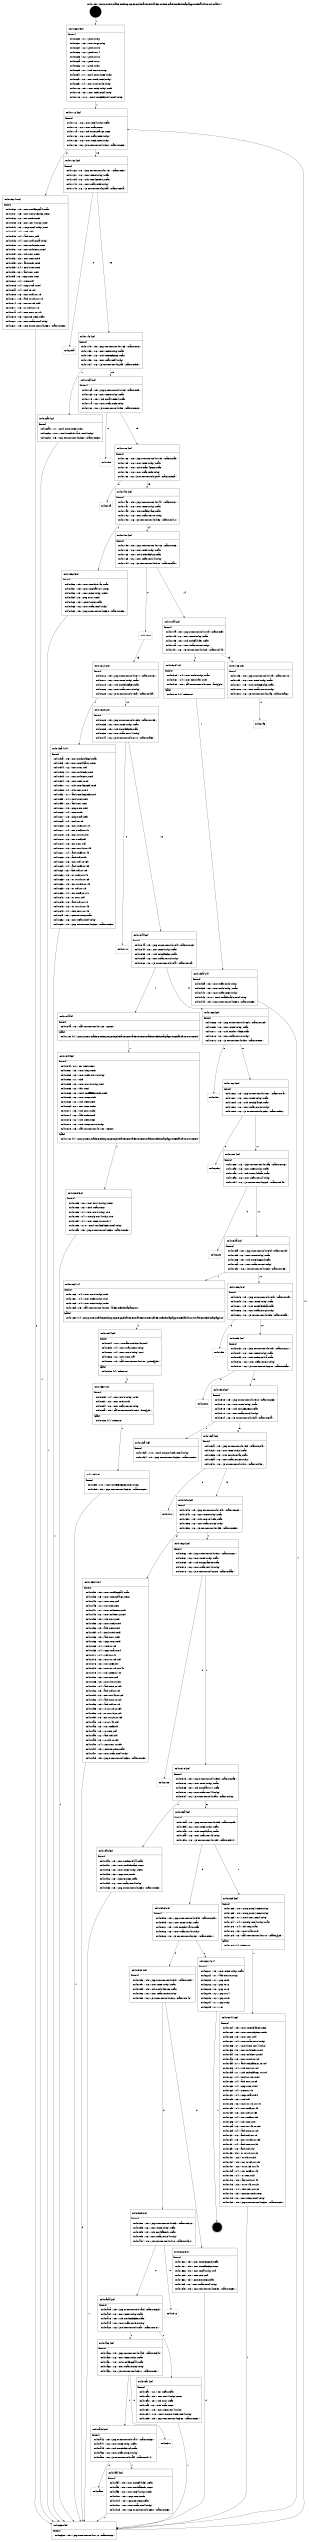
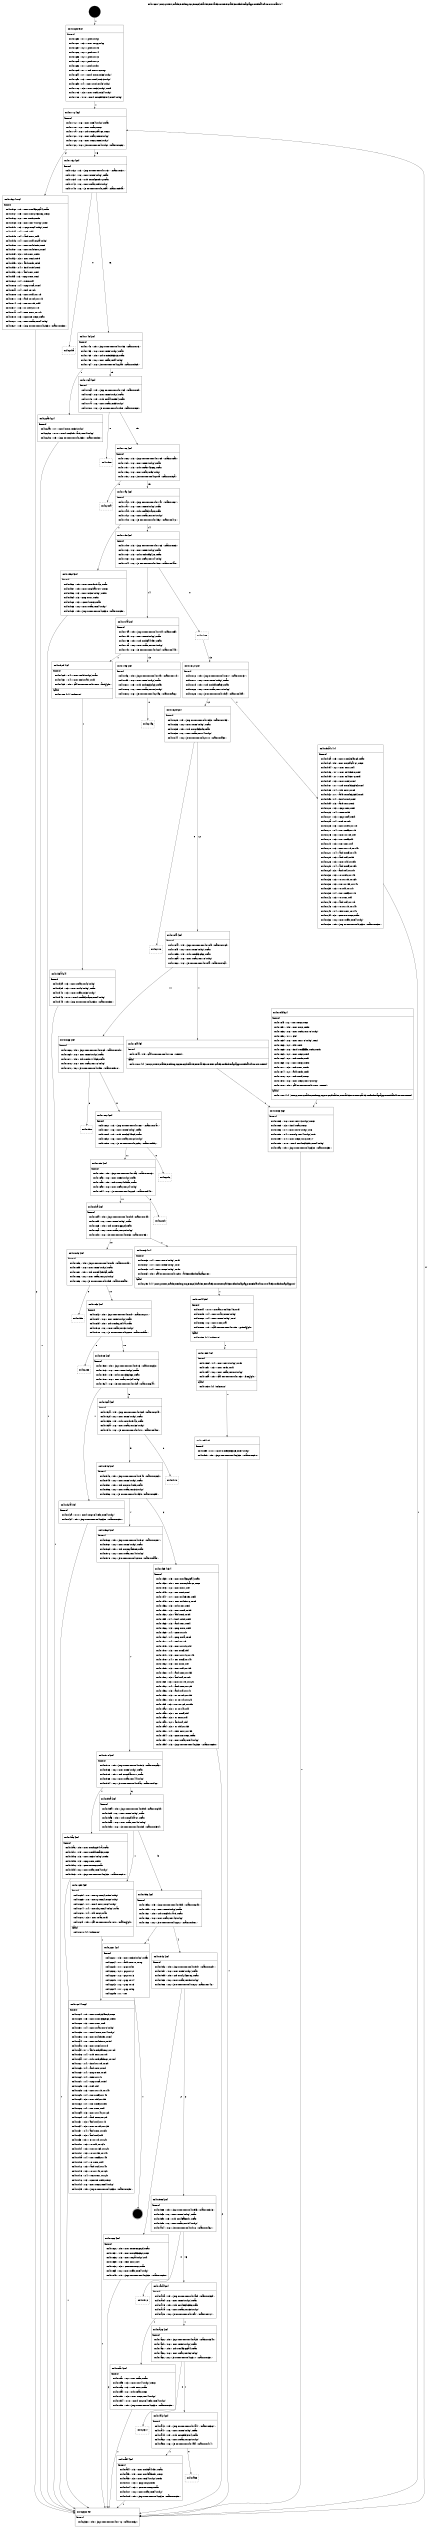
(129, 1046) -> (243, 1087)
(164, 1783) -> none
none -> (60, 2017)
(156, 2271) -> (185, 2257)
